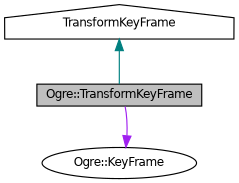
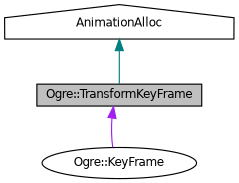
(119, 24) -> (119, 24)
(127, 121) -> (112, 133)
